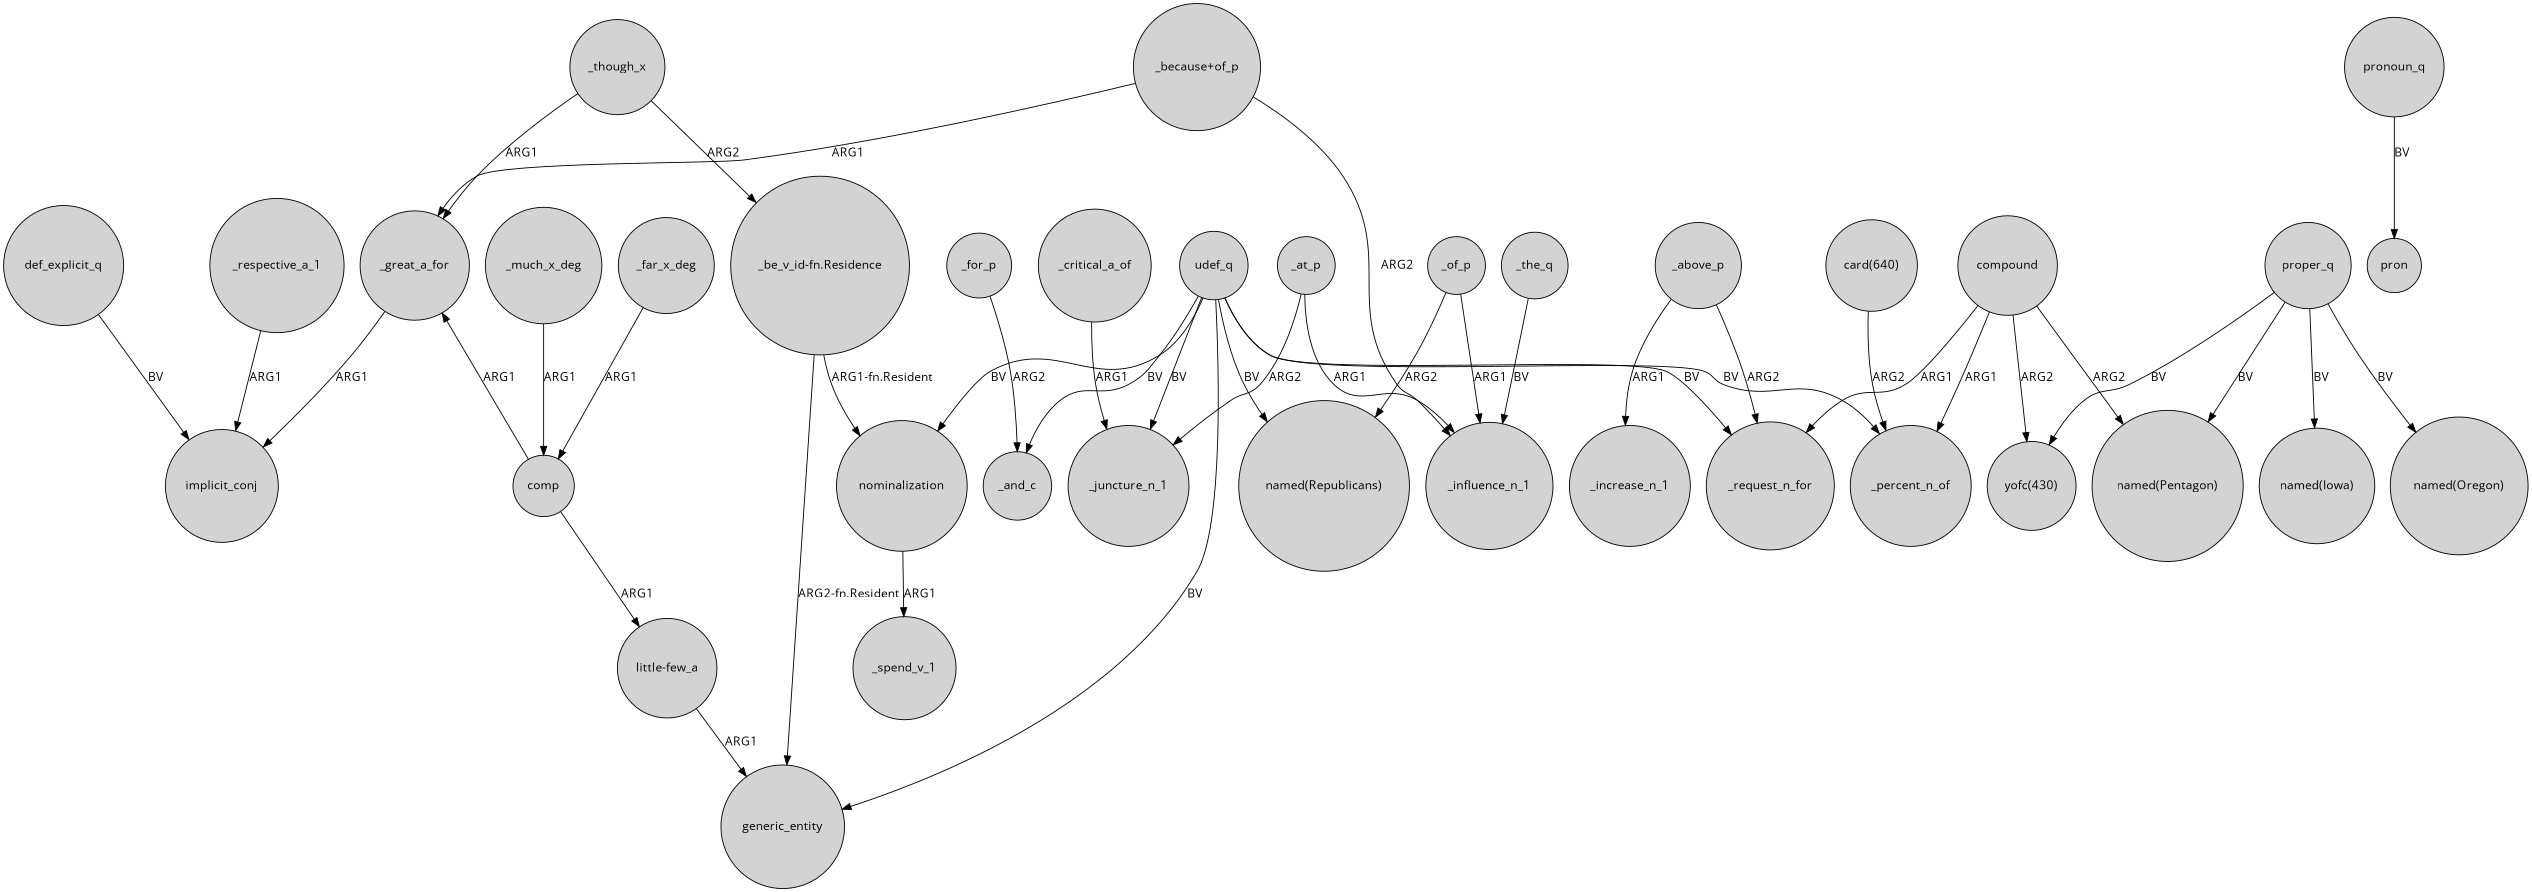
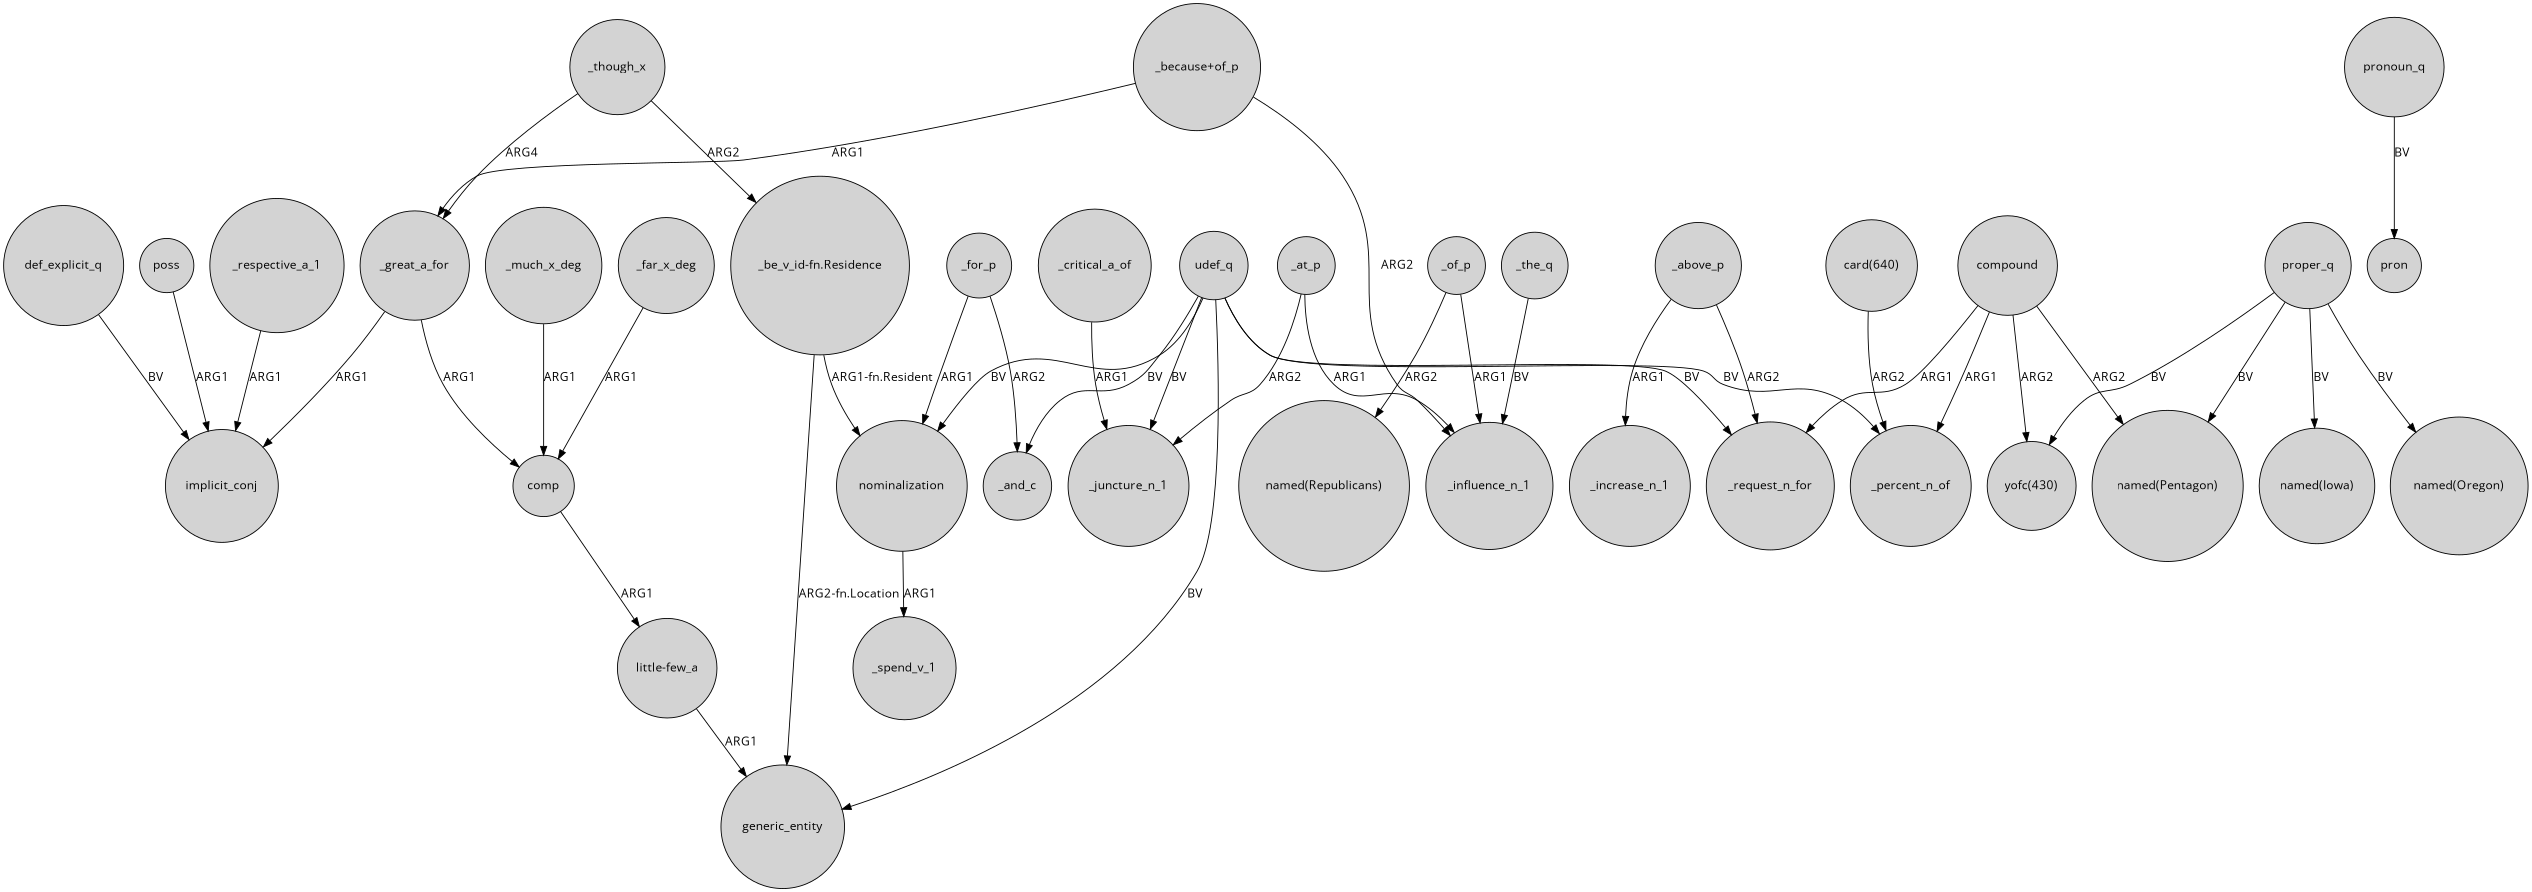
(522, 153) -> (522, 153)
none -> (167, 266)
none -> (947, 356)
(1234, 360) -> none
(488, 390) -> (453, 399)
(849, 594) -> (849, 594)
